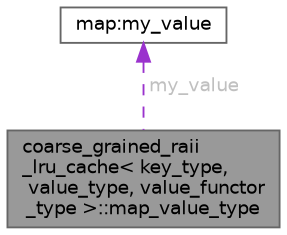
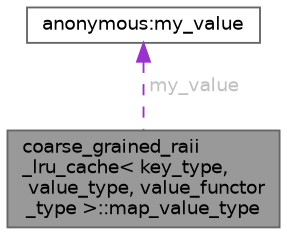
(144, 25) -> (144, 25)
